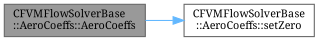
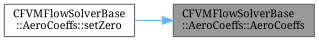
(159, 20) -> (148, 20)
